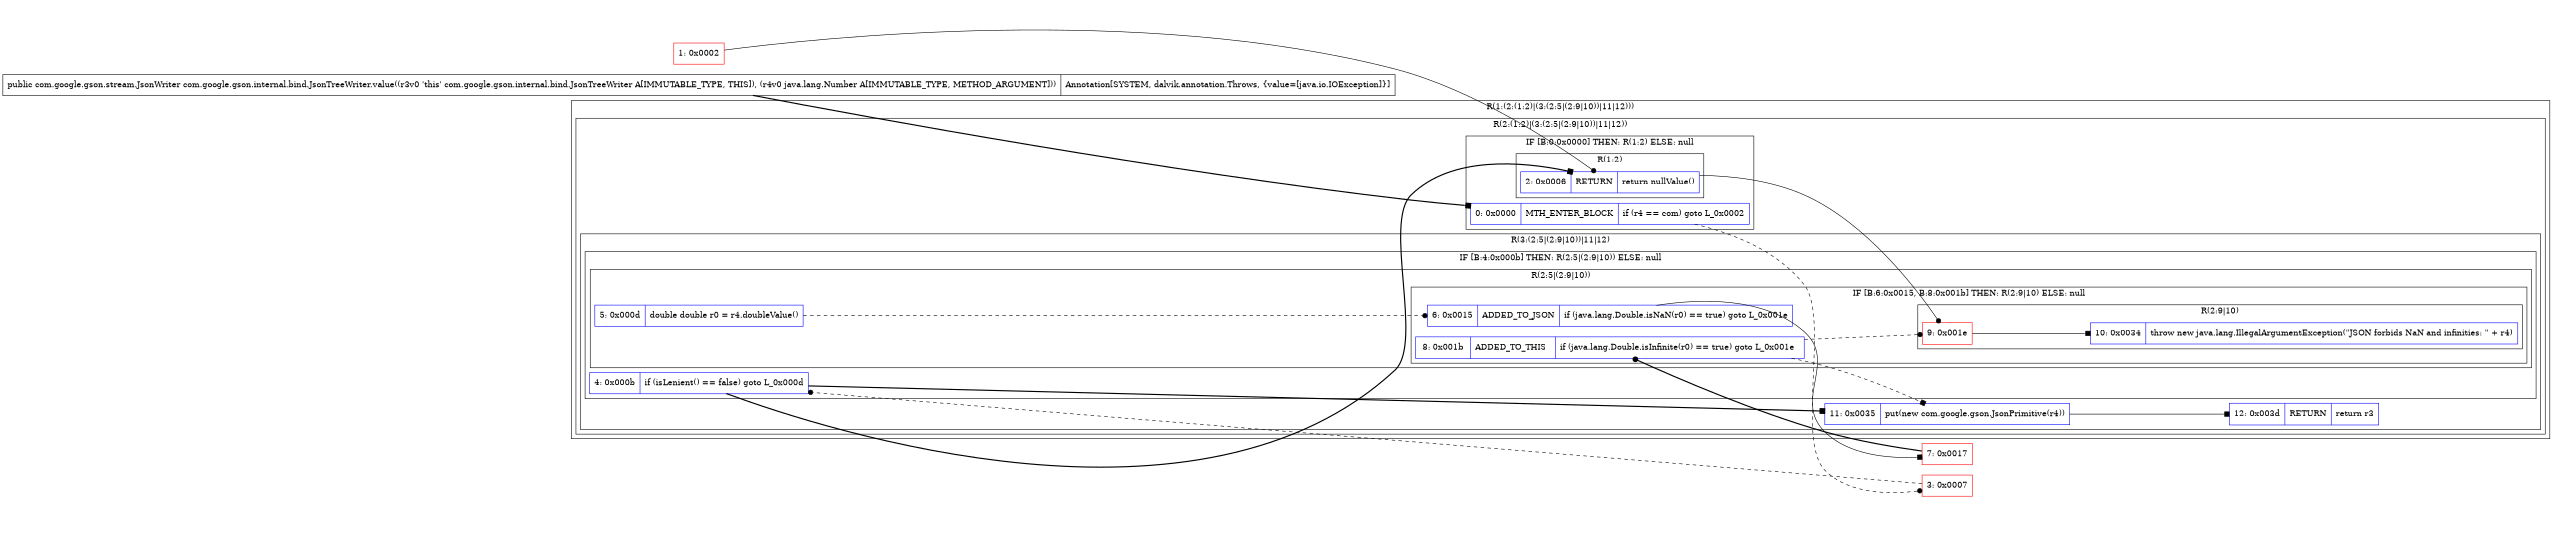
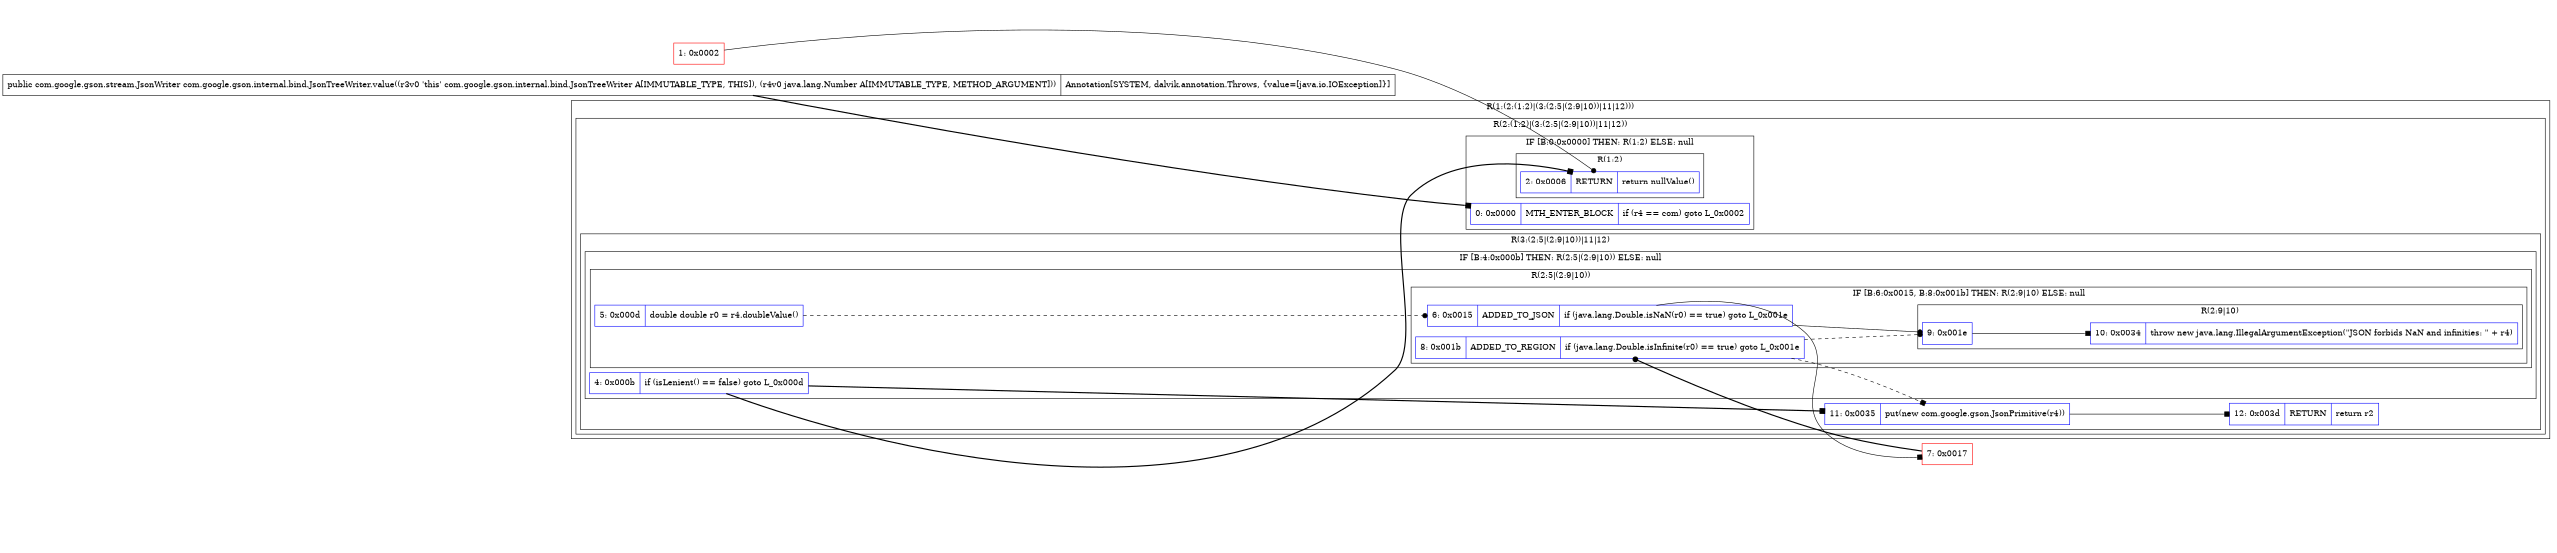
(1837, 214) -> (1855, 329)
(1947, 333) -> (1947, 333)
(1511, 347) -> (1513, 347)
(2355, 414) -> (2355, 414)
(1947, 486) -> none
